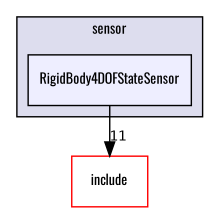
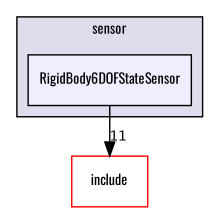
(110, 80) -> (110, 80)
